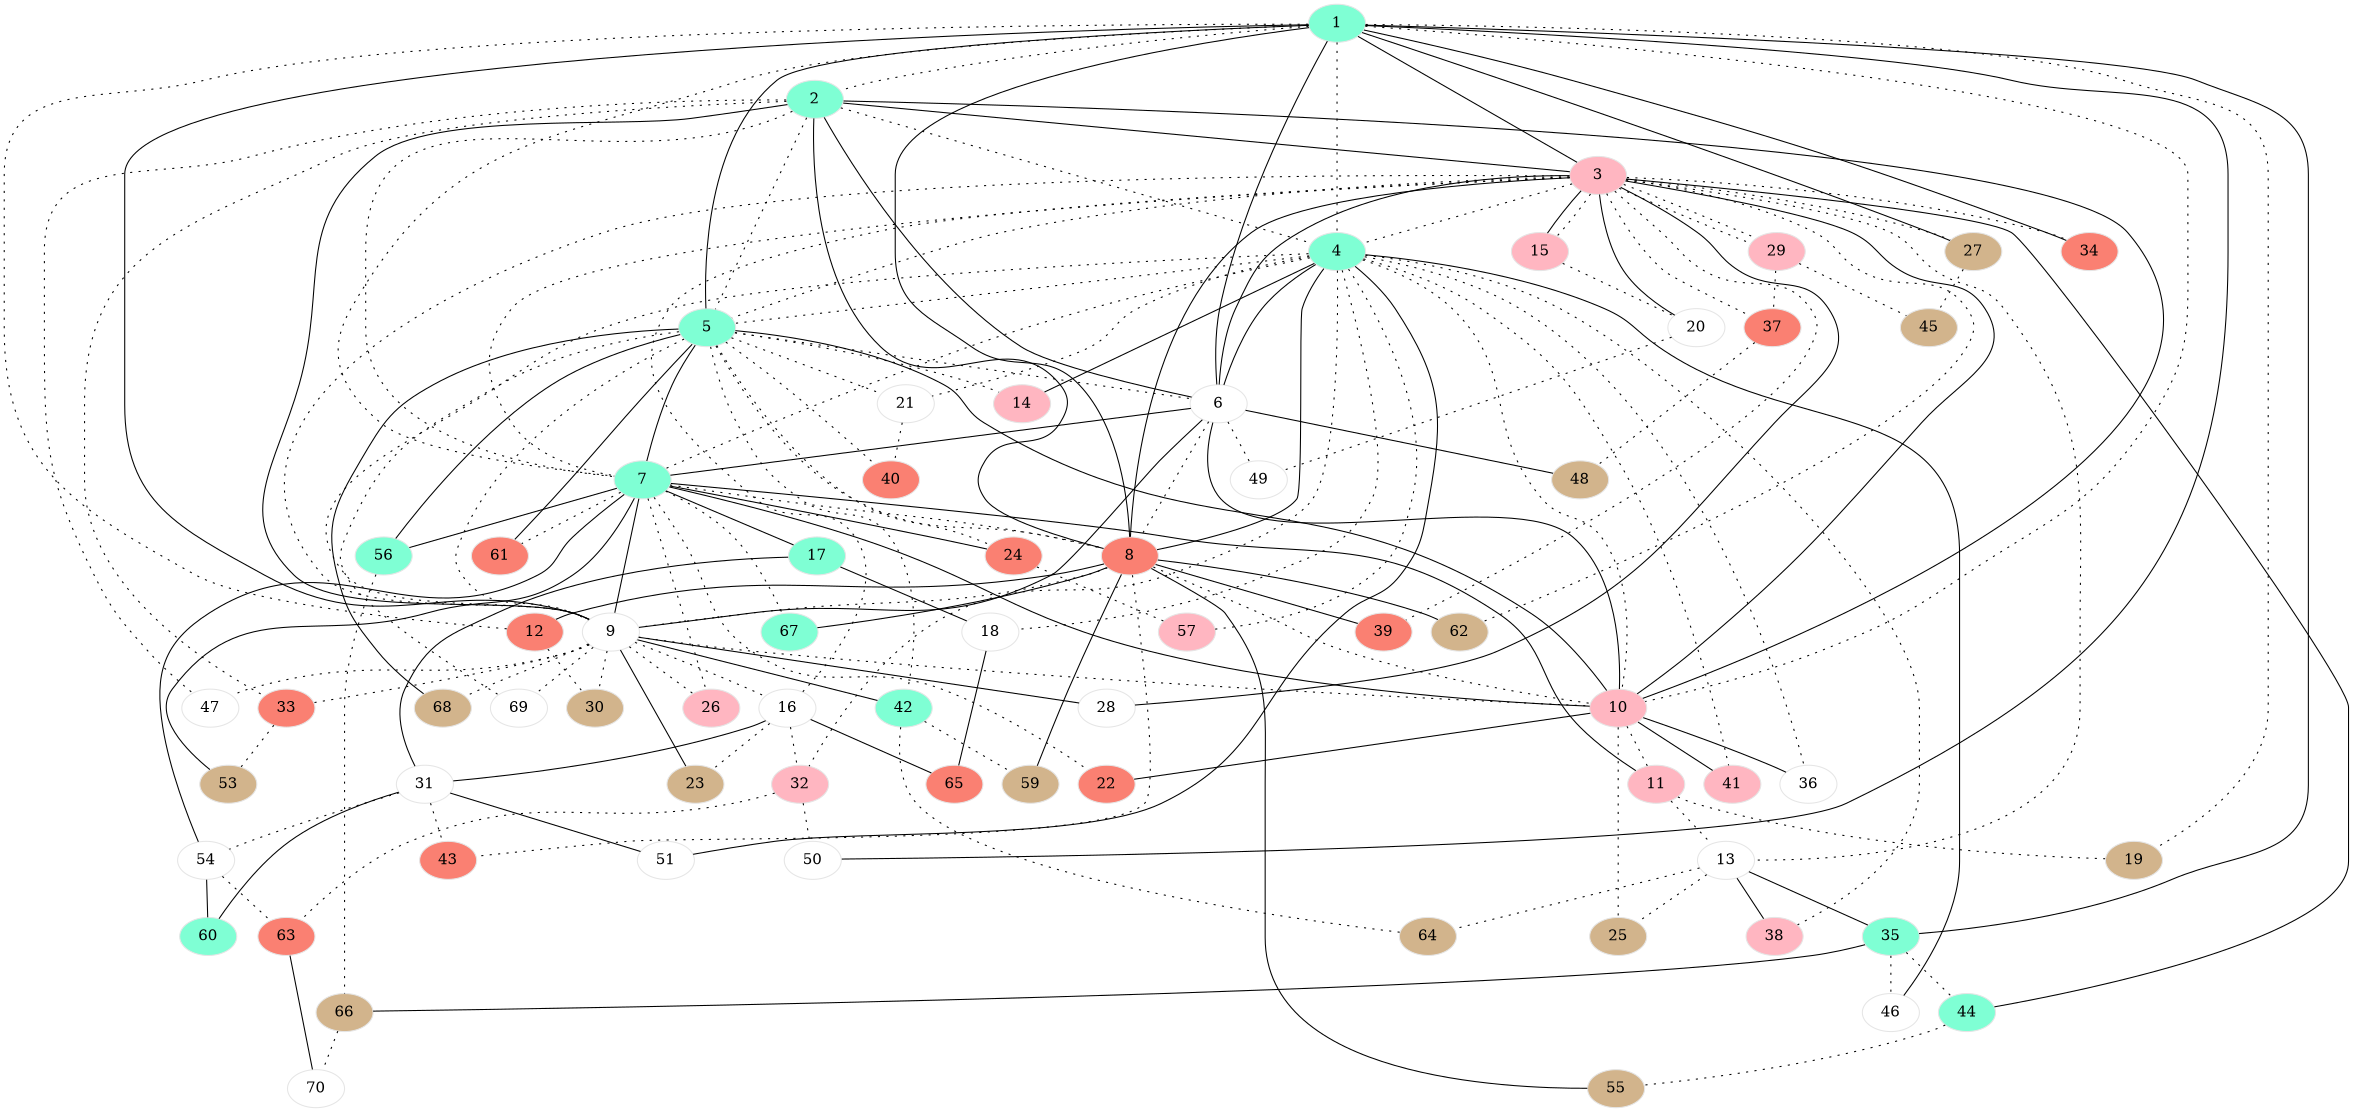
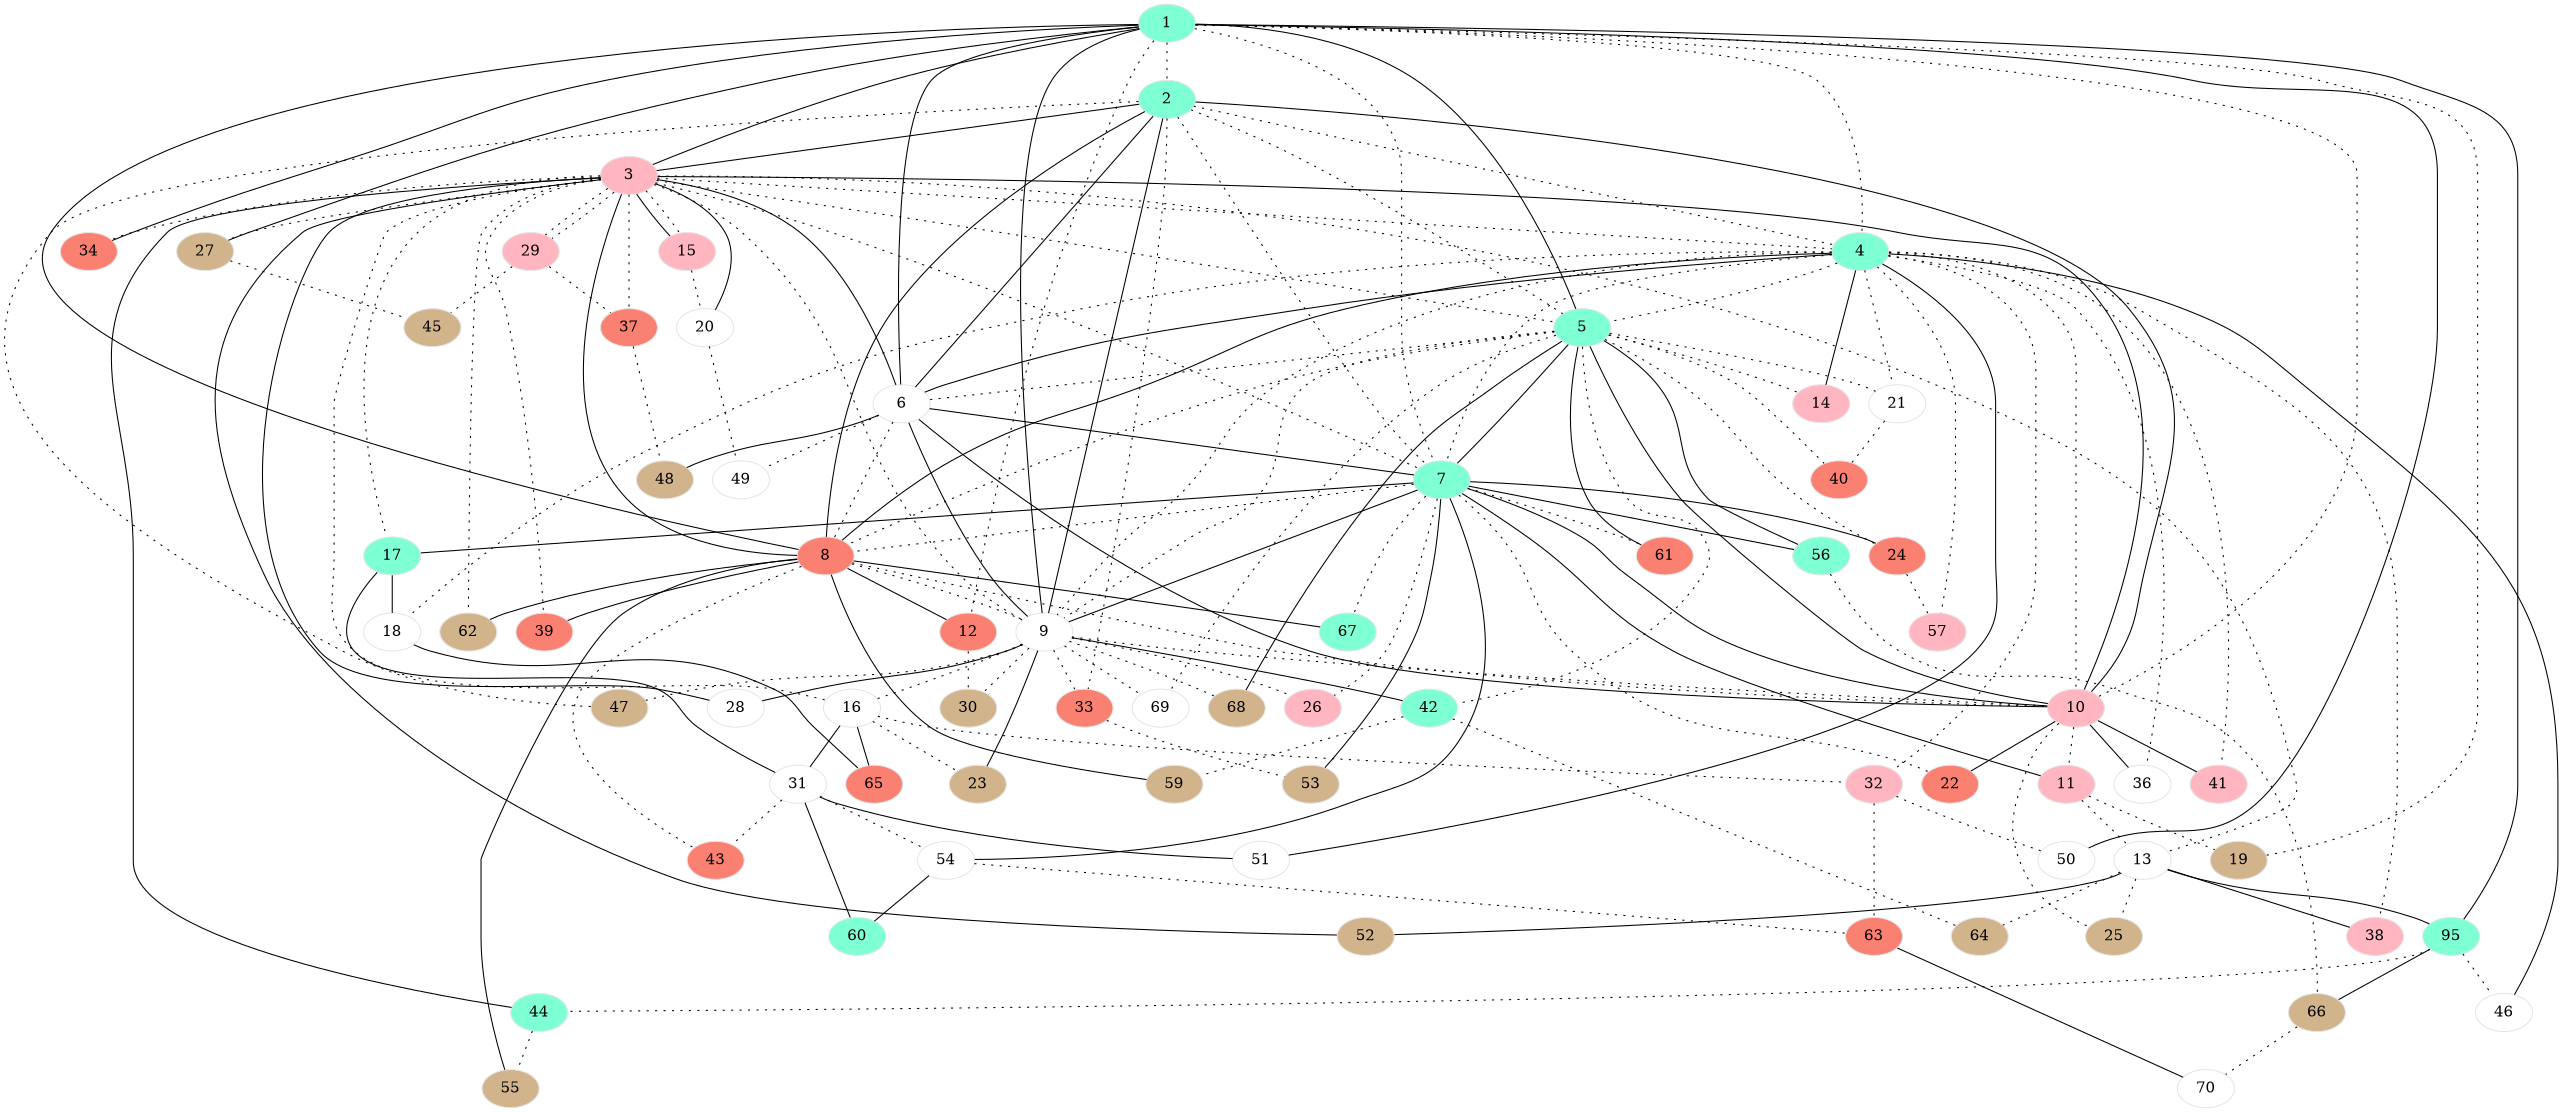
none -> (384, 284)
(210, 708) -> (619, 708)
none -> (1366, 936)
(1891, 936) -> (2451, 936)
